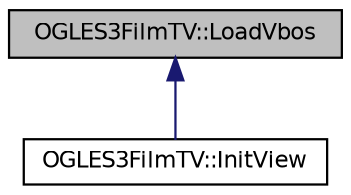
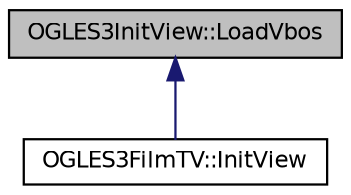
(175, 34) -> (175, 34)
